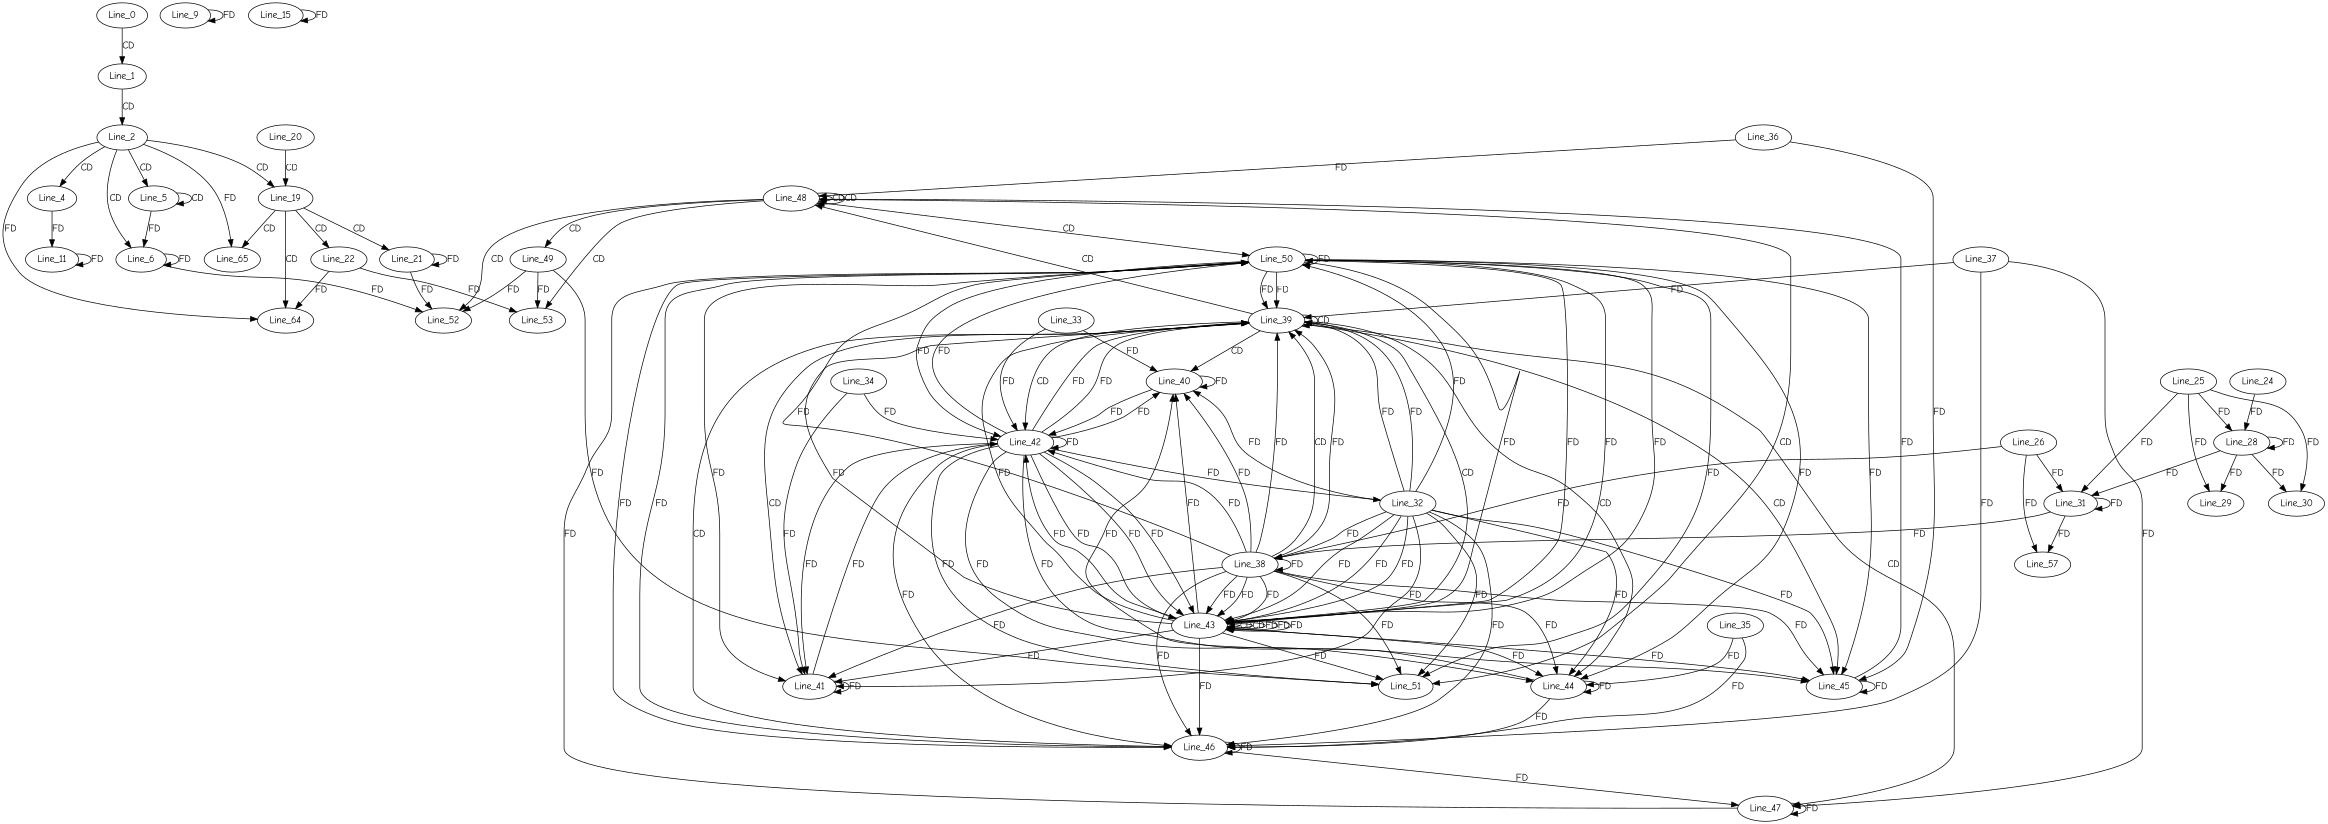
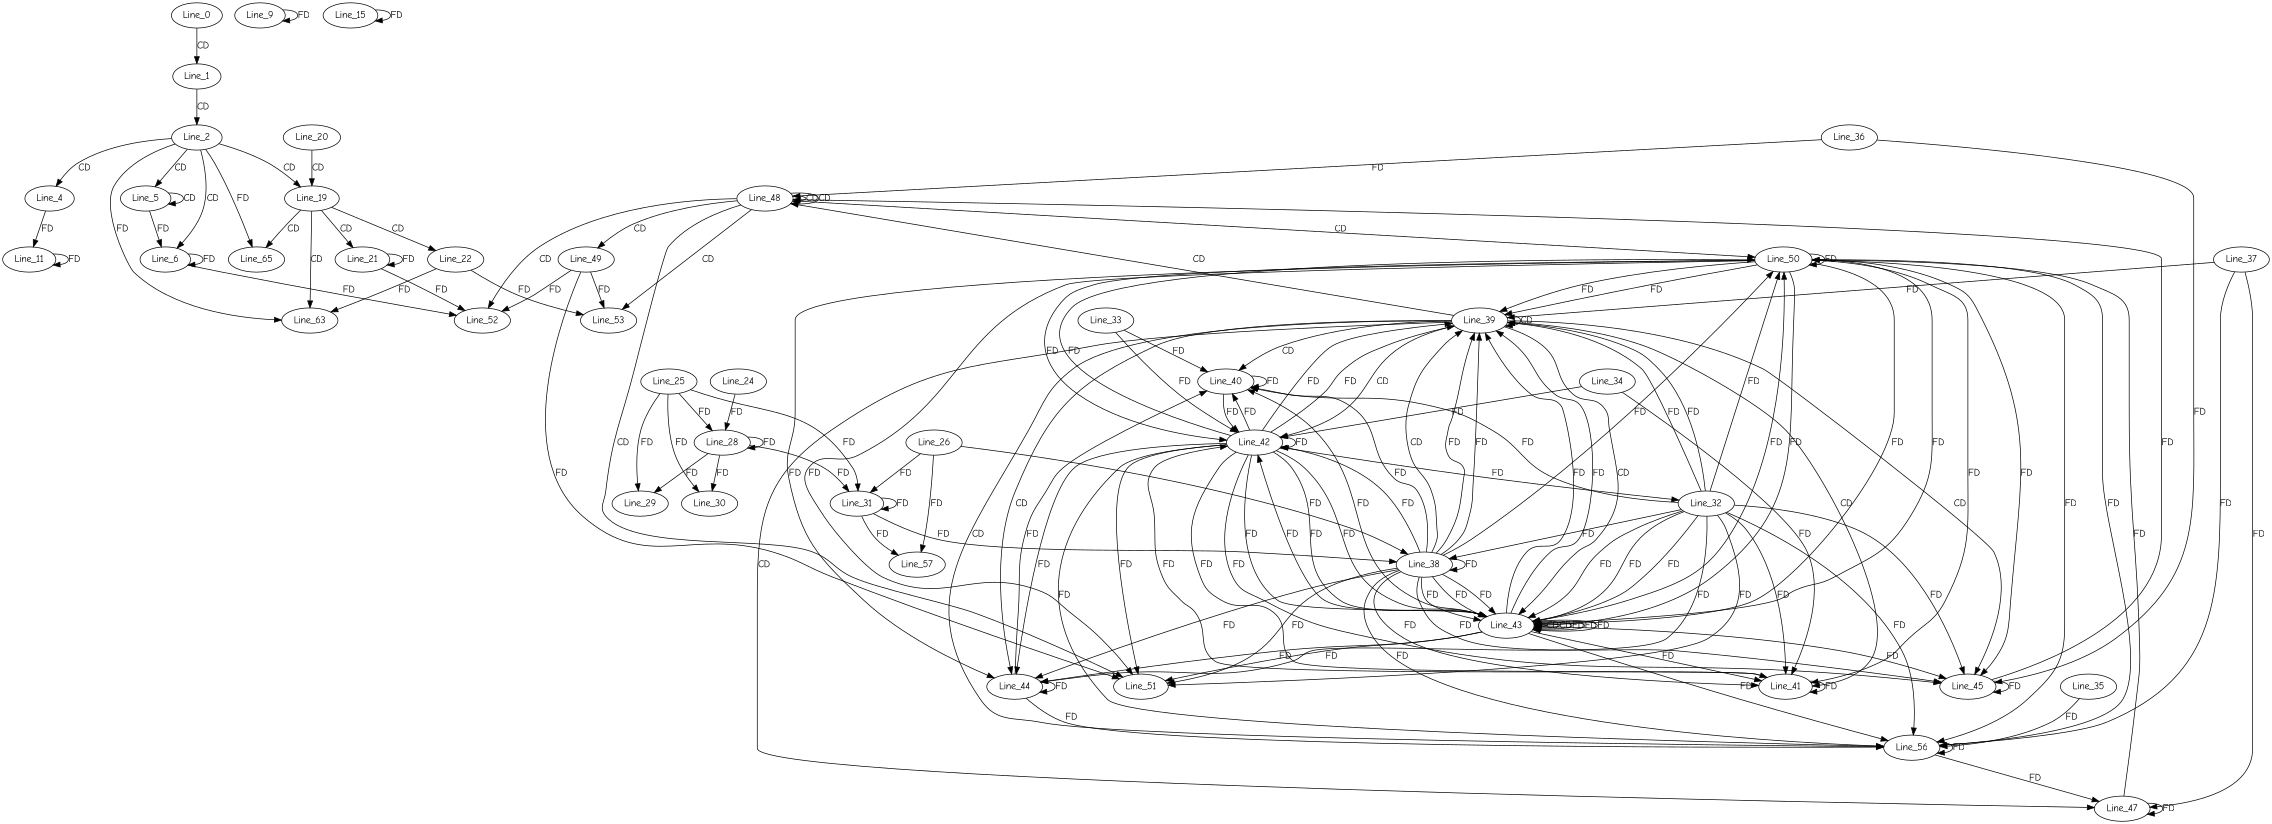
(286, 321) -> (310, 321)
(1671, 676) -> none
(1200, 748) -> (1912, 748)
